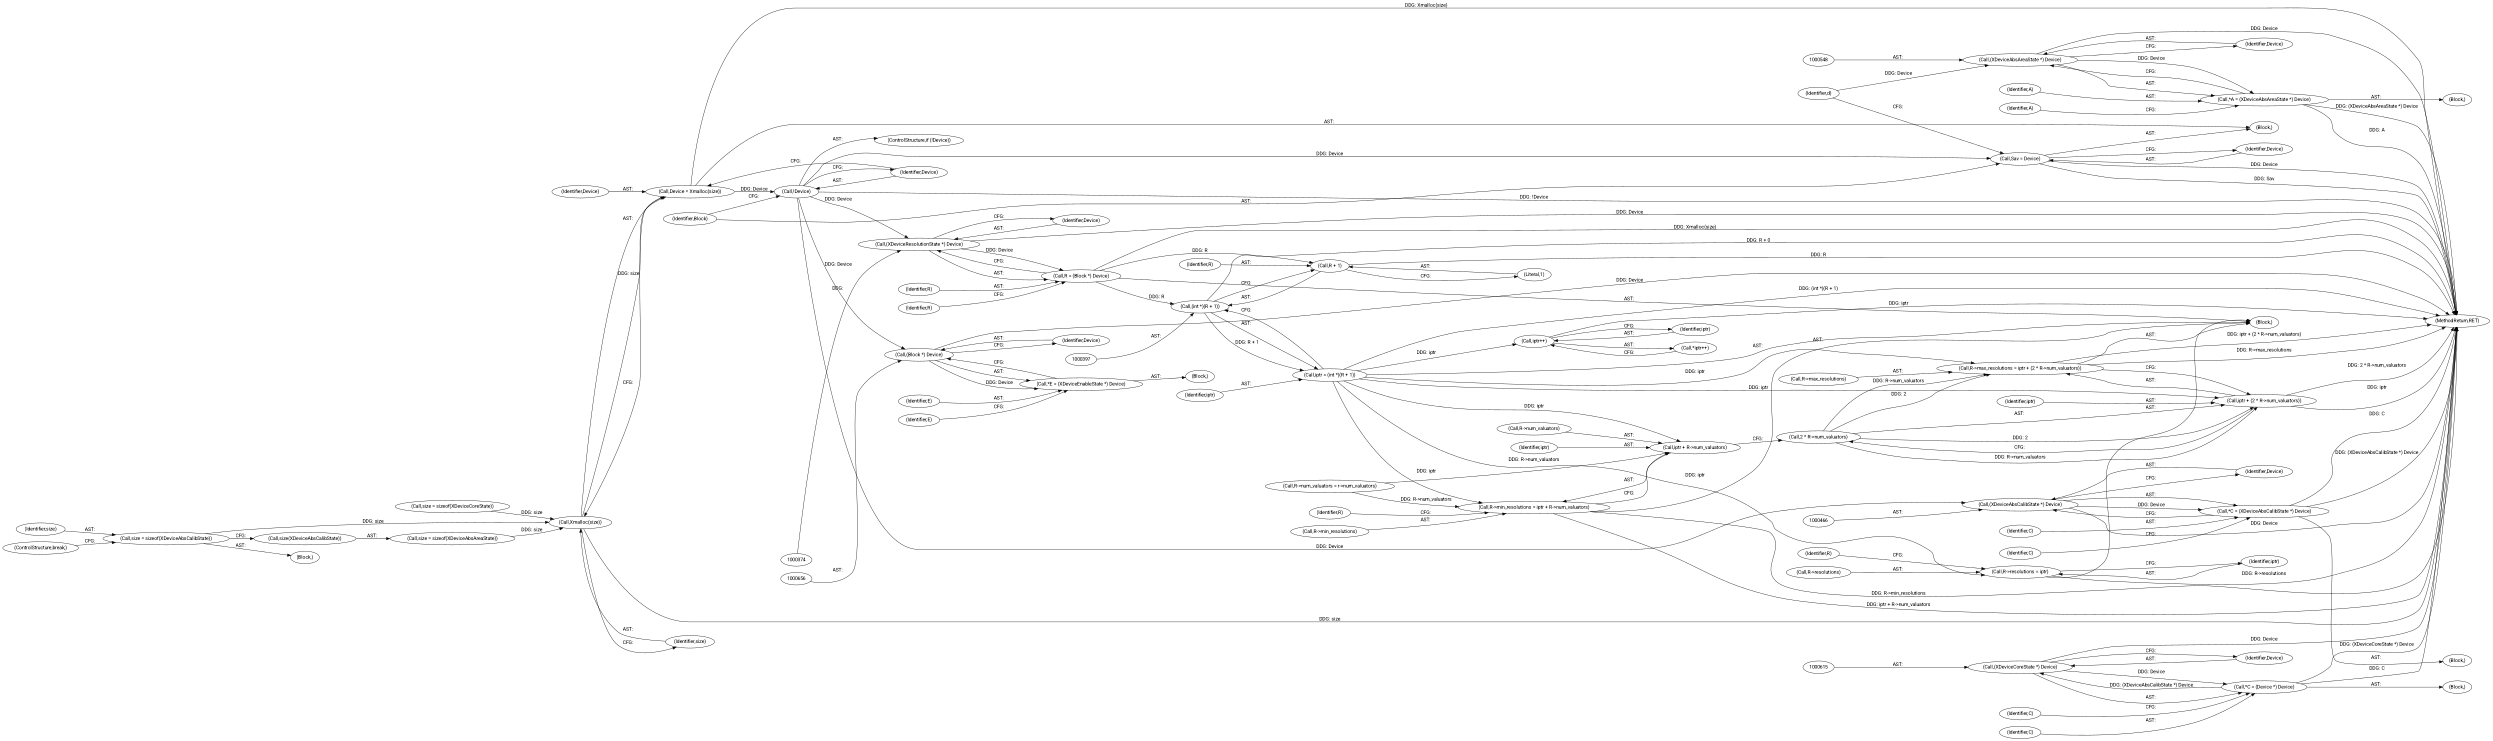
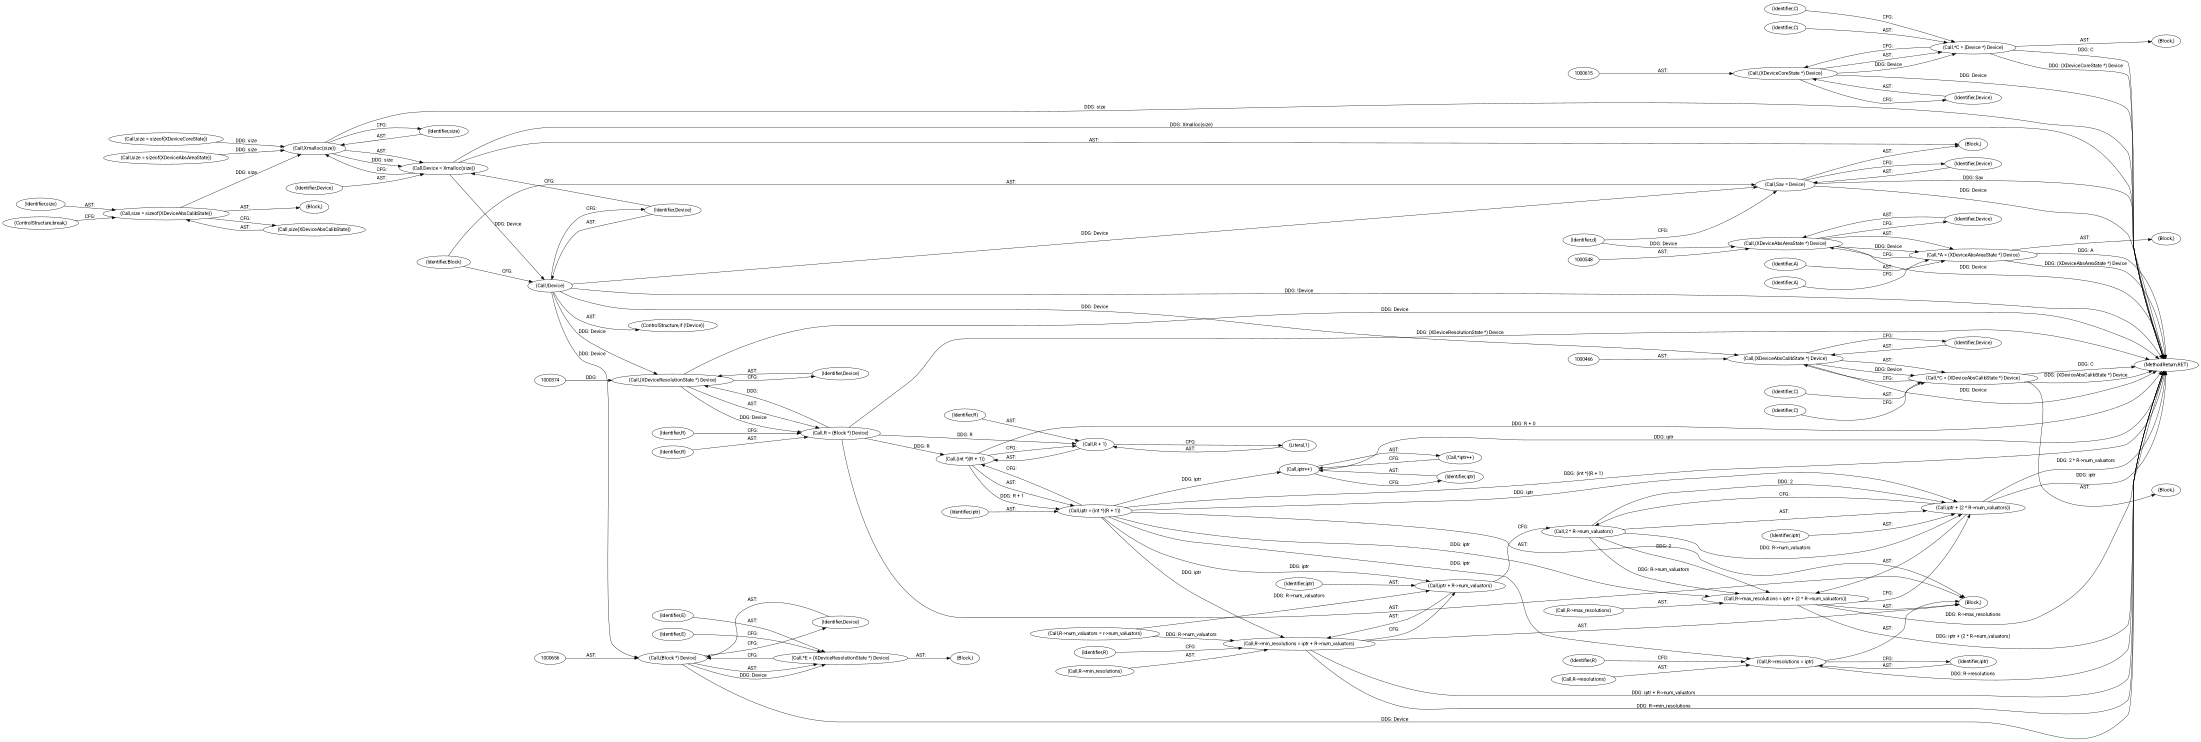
(1695, 227) -> (1460, 333)
(1913, 258) -> none
(1000, 261) -> (753, 391)
(1081, 359) -> none
(1081, 384) -> (841, 658)
(1534, 429) -> none
(371, 539) -> (226, 229)
(2152, 685) -> (1889, 46)
